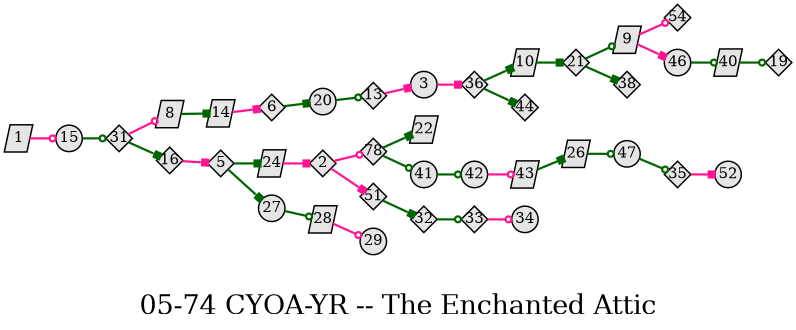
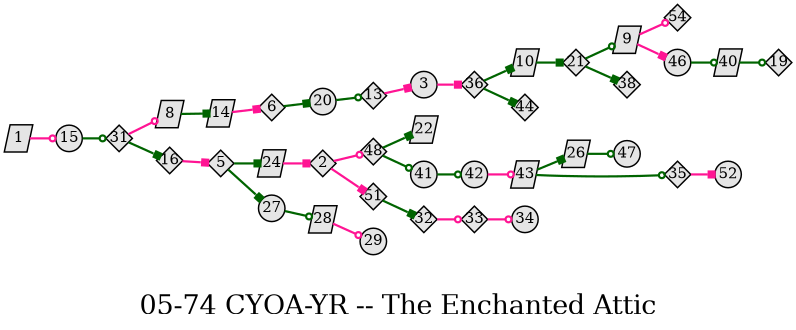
(373, 152) -> (373, 152)
(651, 164) -> (597, 176)
(446, 219) -> (446, 219)
